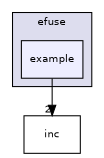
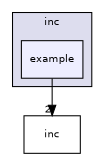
(52, 22) -> (52, 22)
